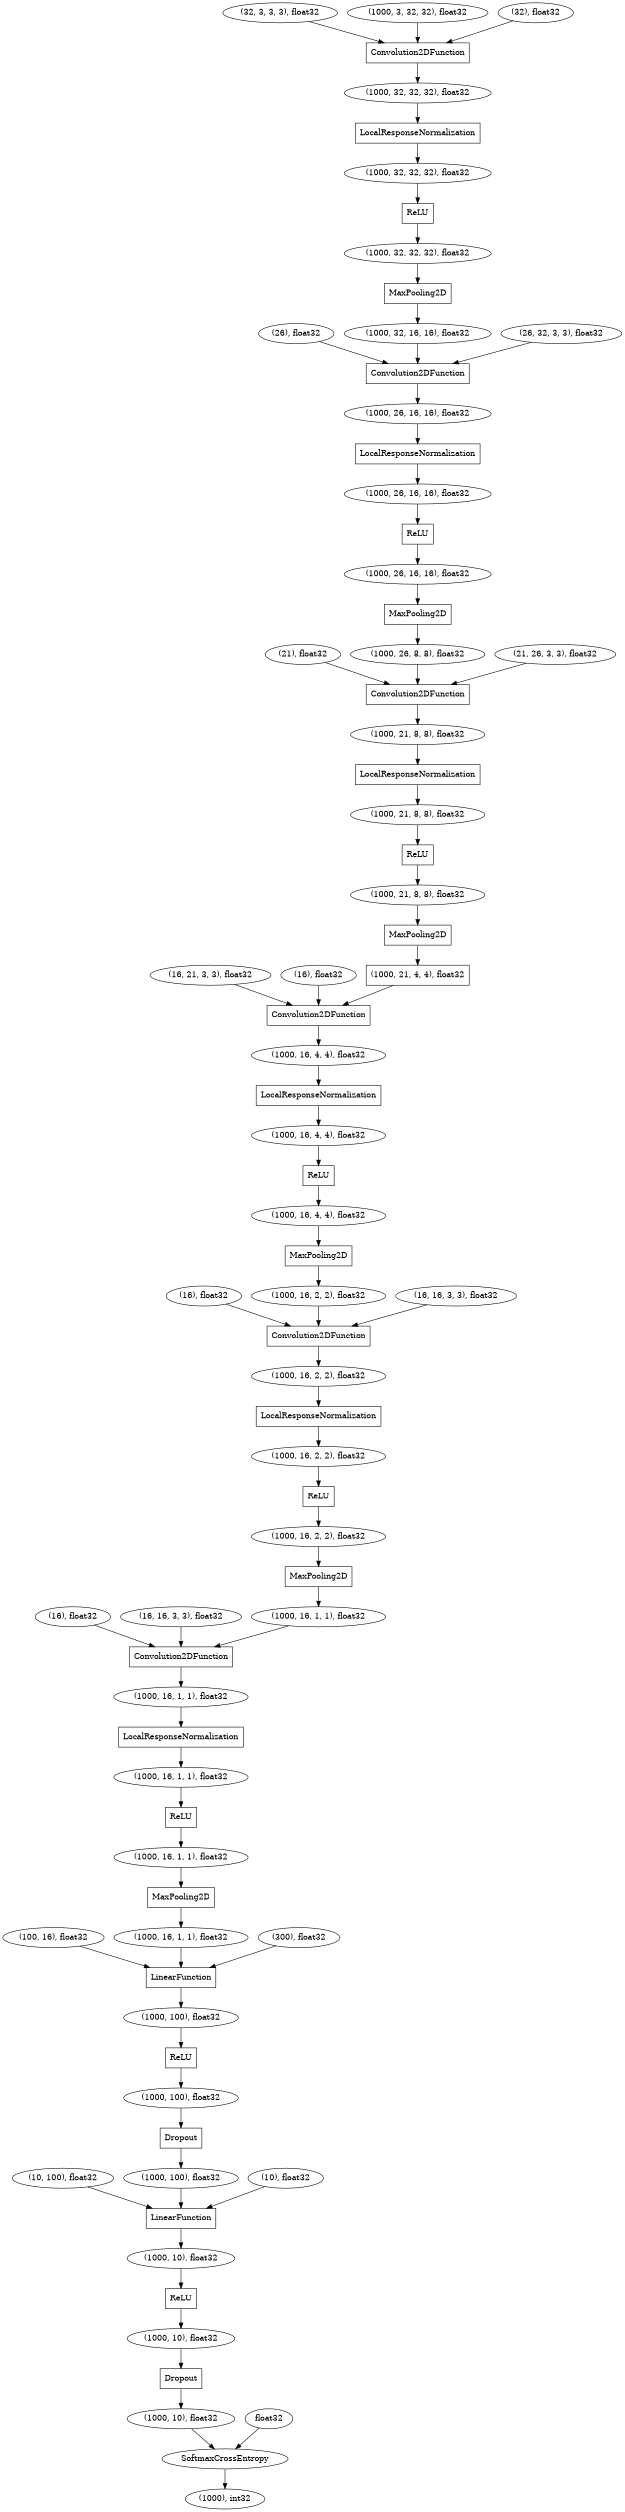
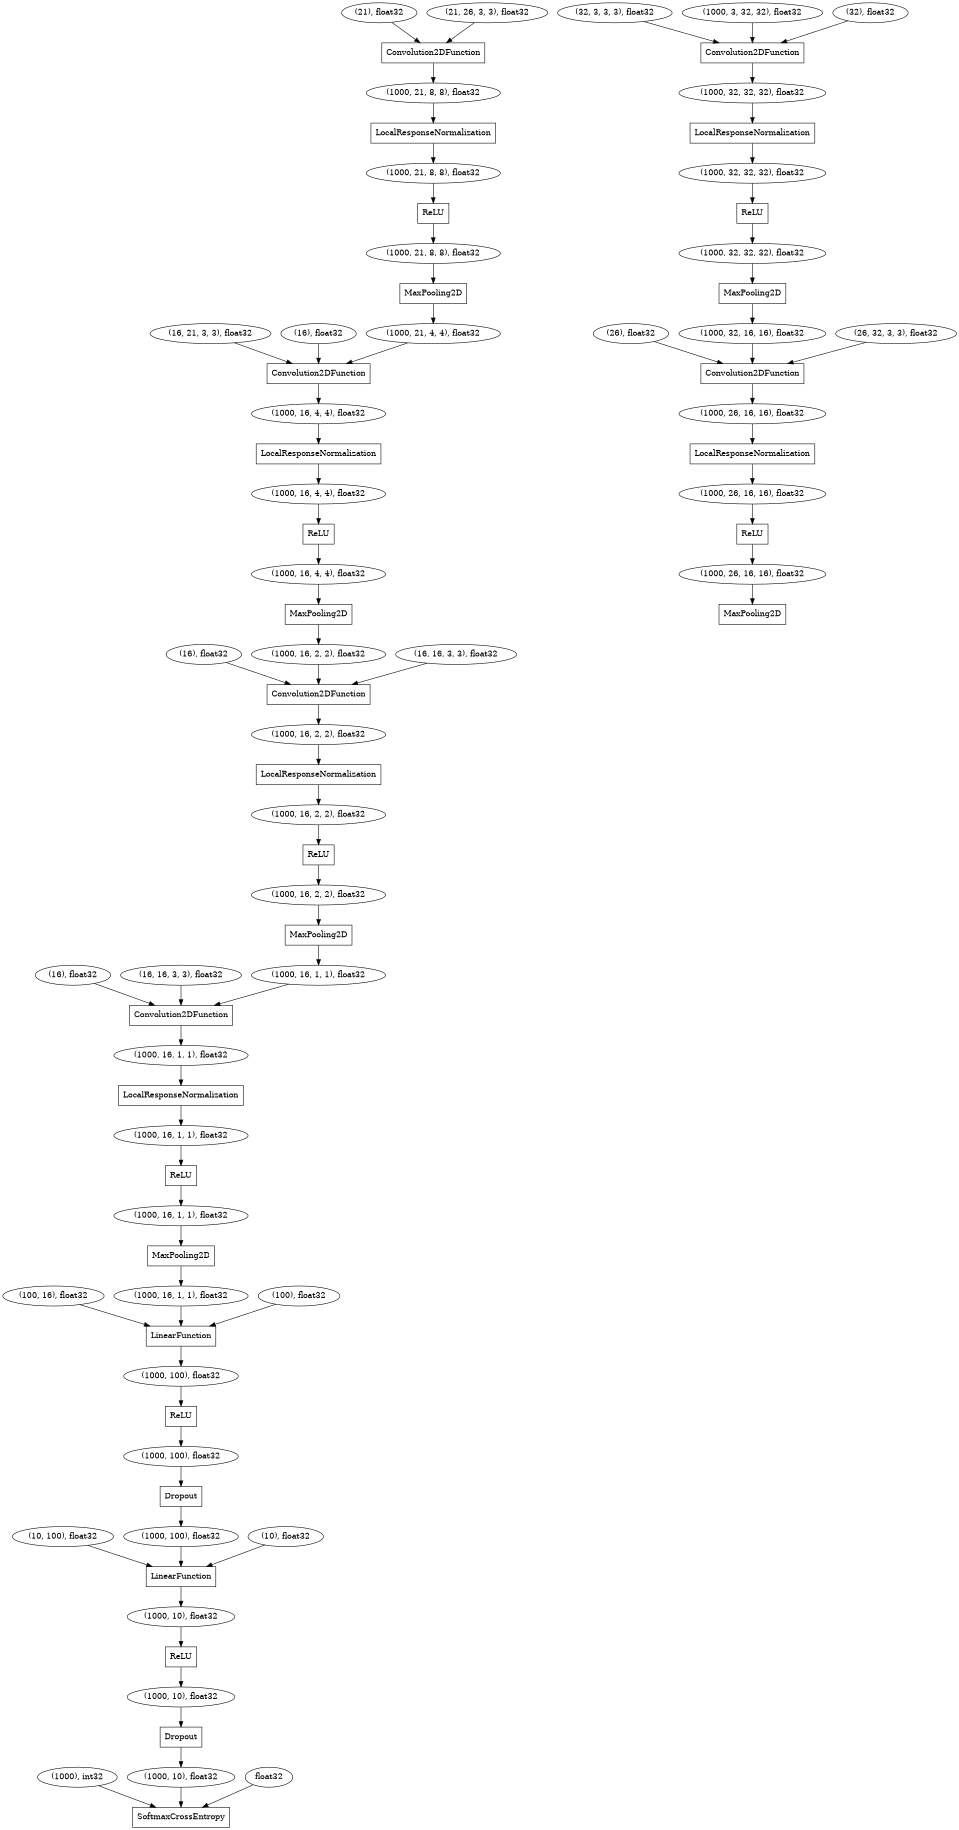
(418, 654) -> none
(418, 975) -> (433, 334)
(299, 1938) -> (299, 1296)
(225, 2459) -> (181, 1817)
(225, 2476) -> (125, 1796)
